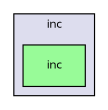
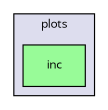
(54, 25) -> (54, 25)
